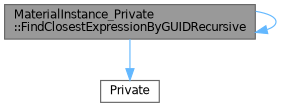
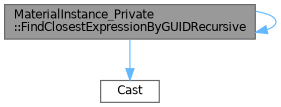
(130, 91) -> (130, 91)
